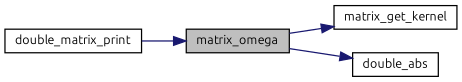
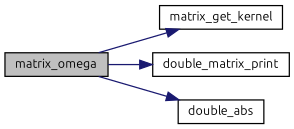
(158, 41) -> (124, 65)
